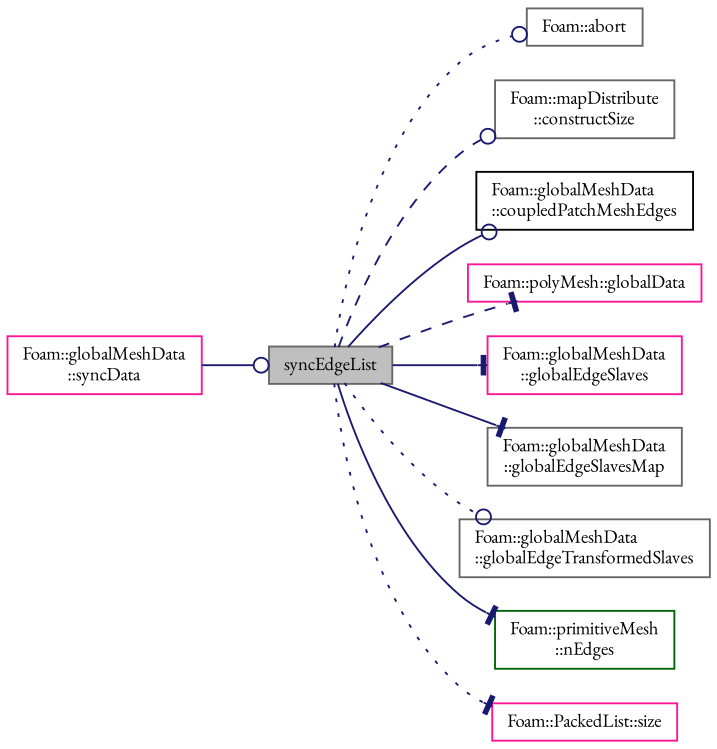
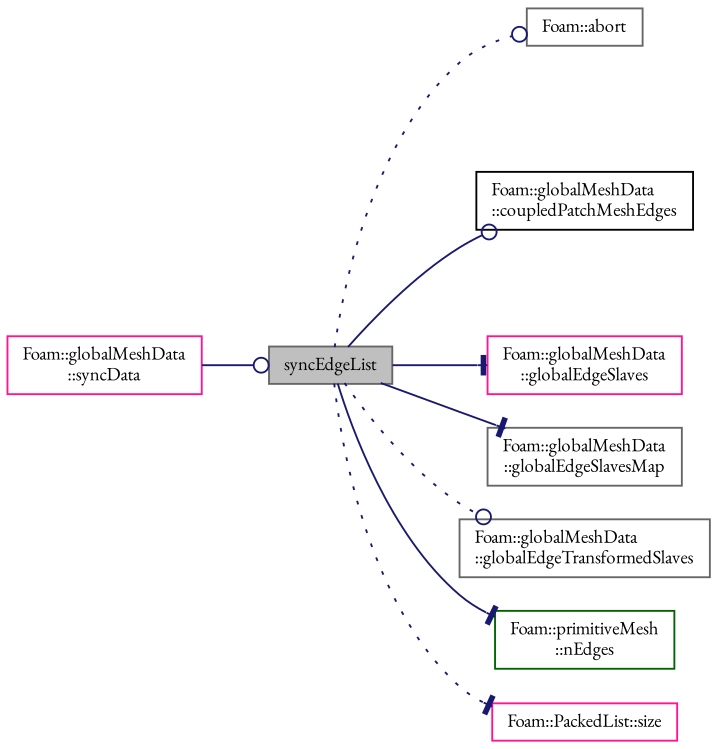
(585, 109) -> none
(585, 283) -> none
